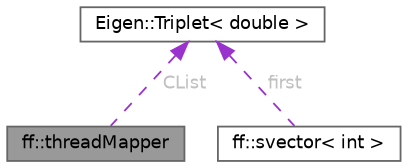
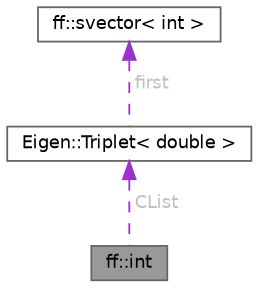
(262, 91) -> (129, 93)
(96, 144) -> (129, 263)
